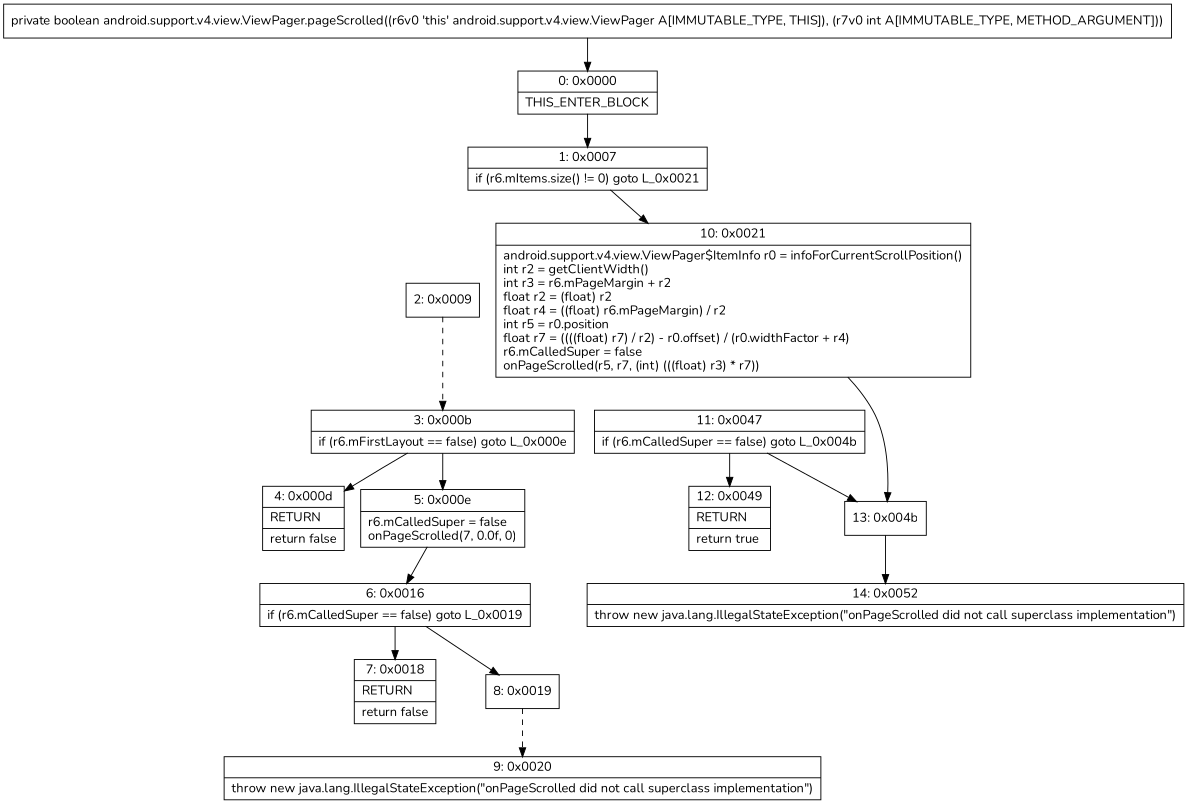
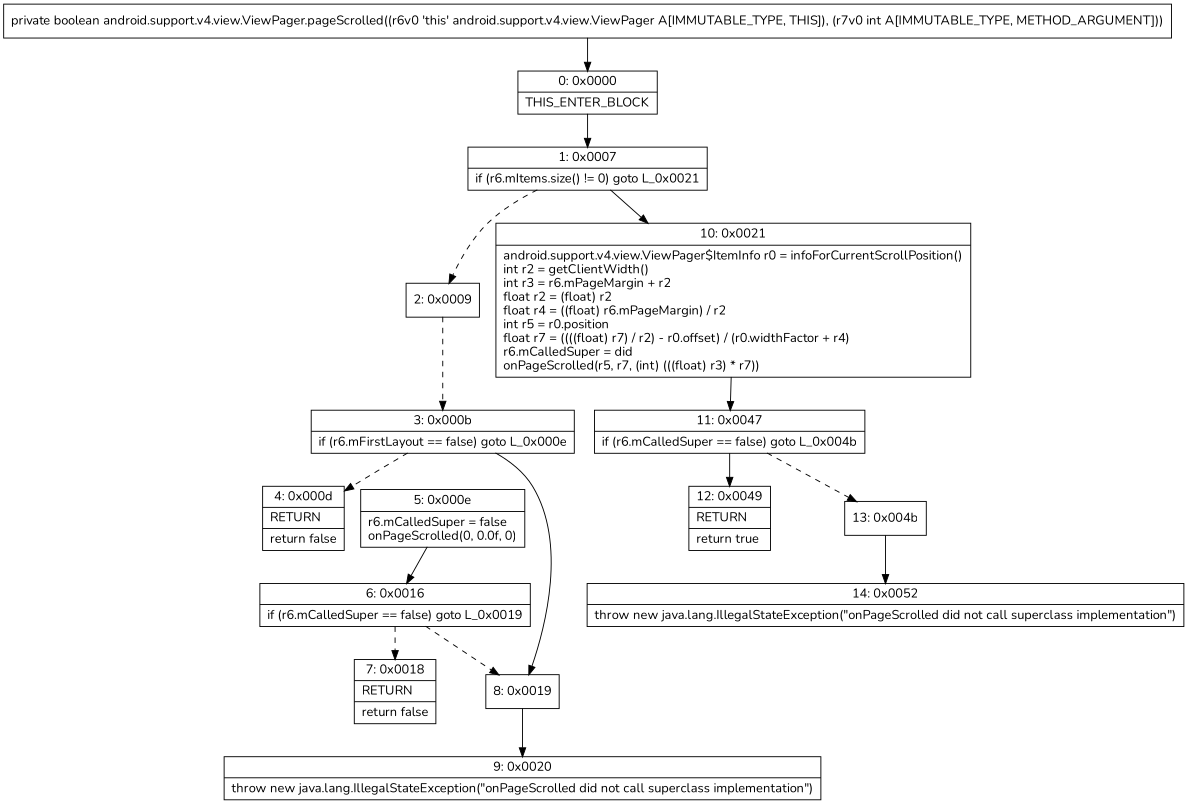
none -> (487, 224)
(573, 352) -> (568, 352)
(881, 430) -> (731, 389)
(443, 467) -> (551, 551)
(380, 469) -> (380, 469)
(808, 475) -> (808, 475)
(443, 536) -> (443, 536)
(395, 638) -> (395, 638)
(458, 648) -> (458, 648)
(522, 728) -> (522, 728)
